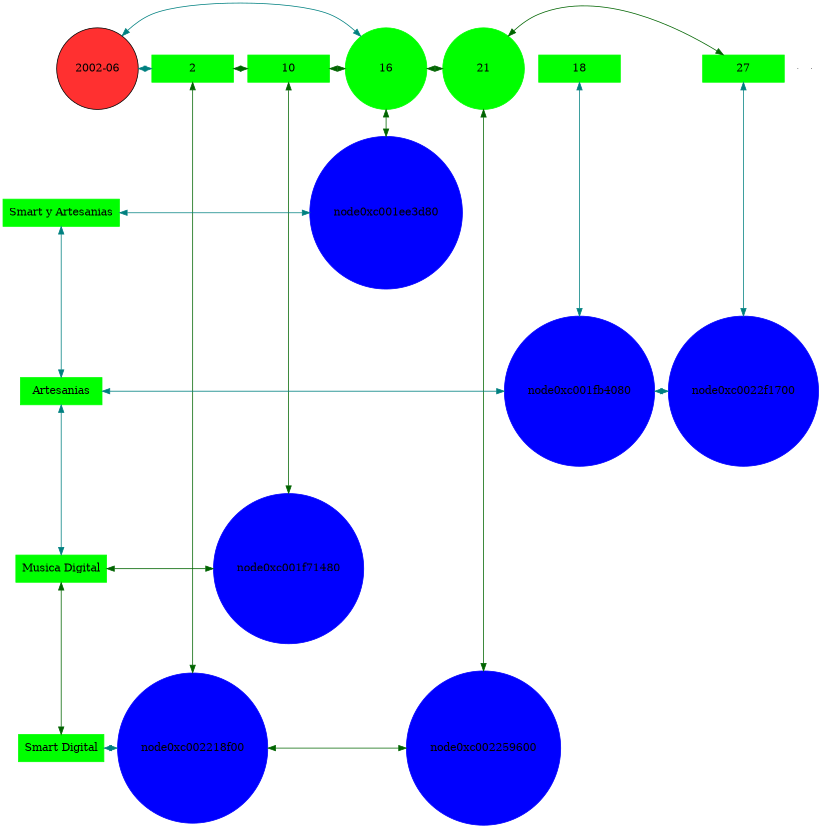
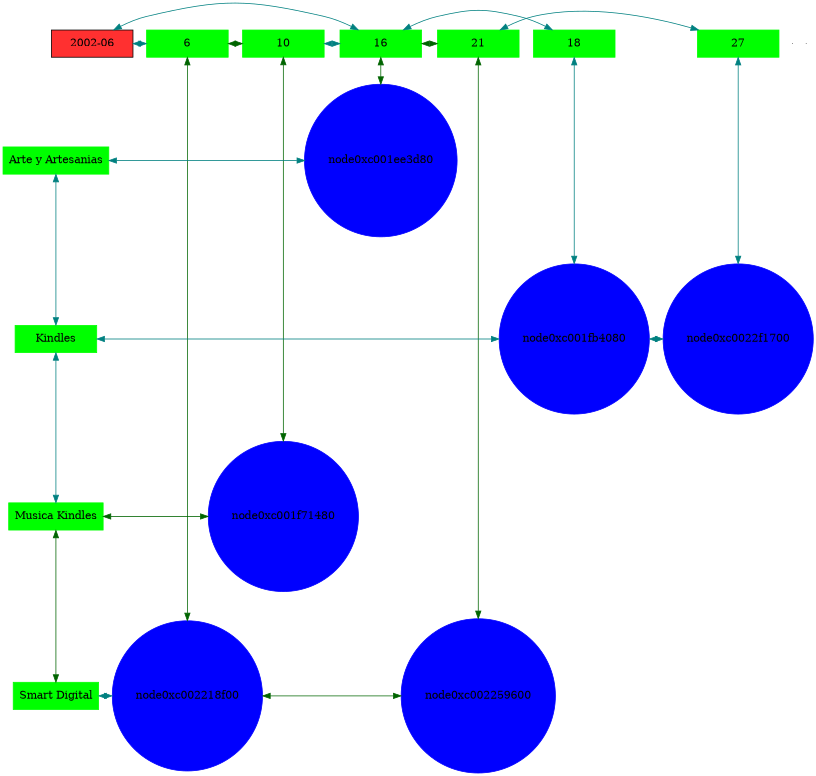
(617, 9) -> (599, 12)
none -> (478, 10)
(97, 69) -> (92, 44)
(193, 69) -> (187, 44)
(337, 69) -> (332, 44)
(386, 69) -> (381, 44)
(484, 69) -> (478, 44)
(61, 213) -> (56, 161)
(61, 391) -> (56, 339)
(61, 569) -> (56, 516)
